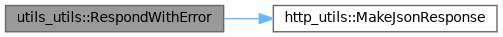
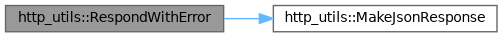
(115, 19) -> (115, 19)
